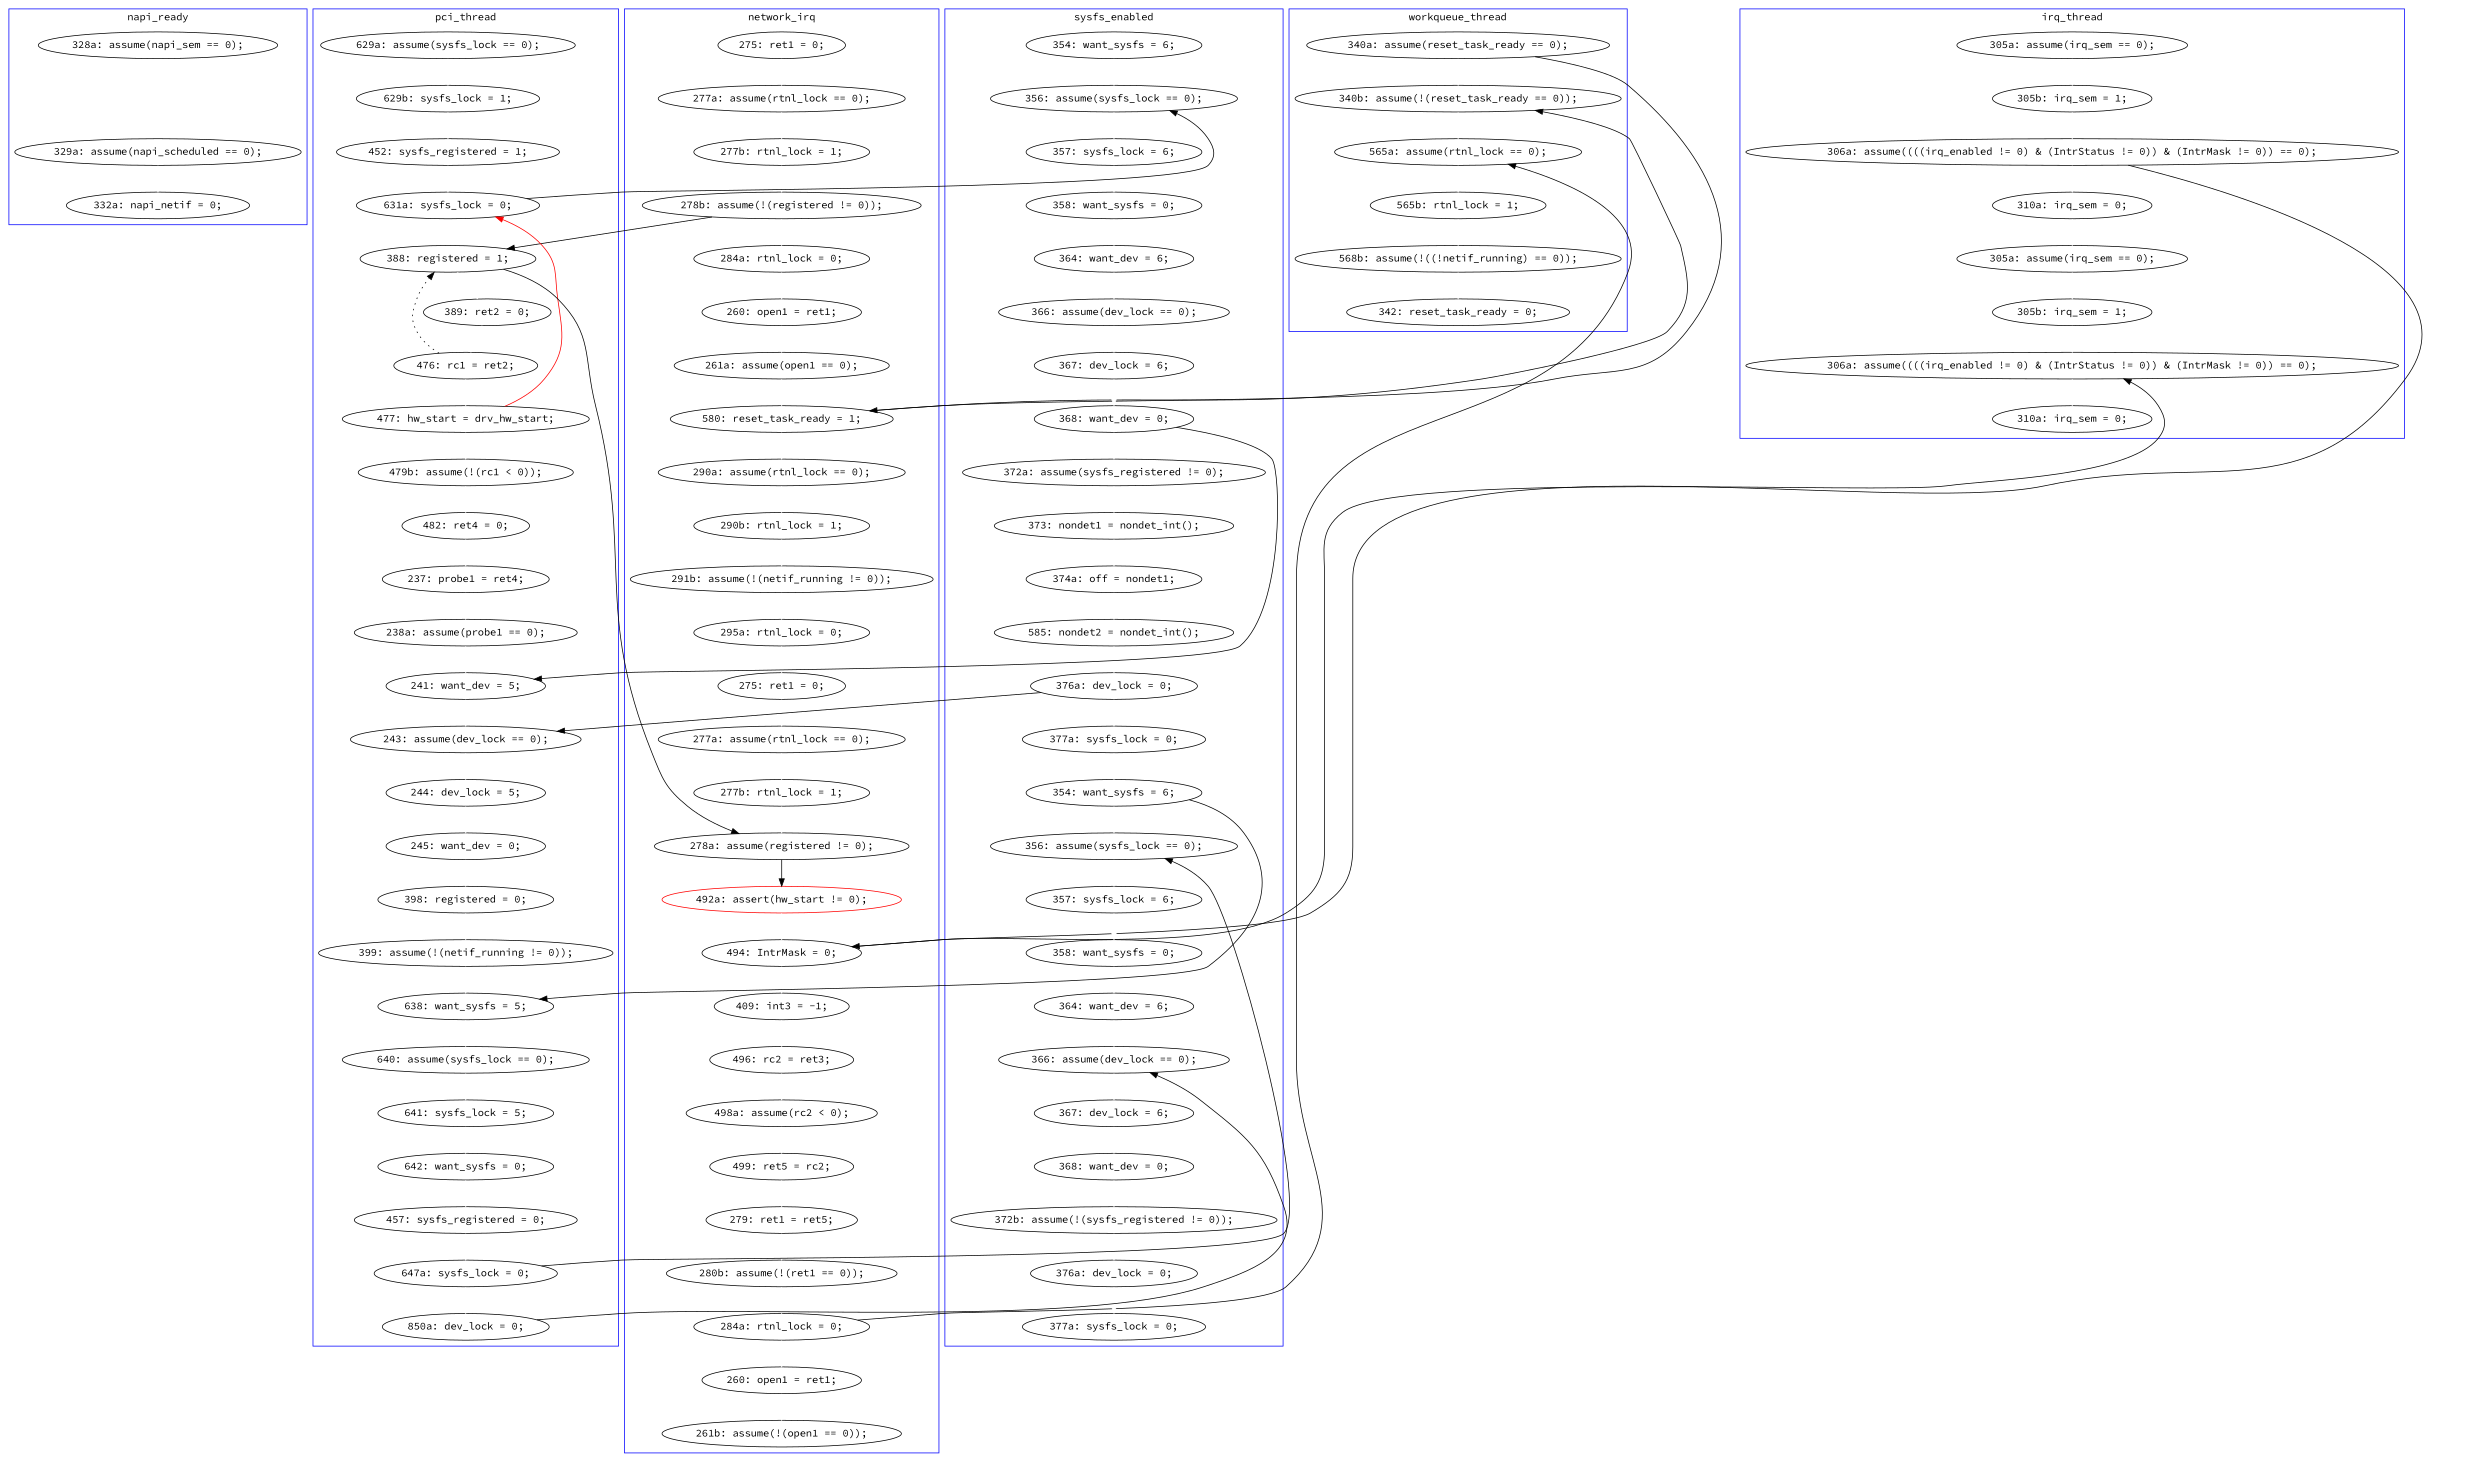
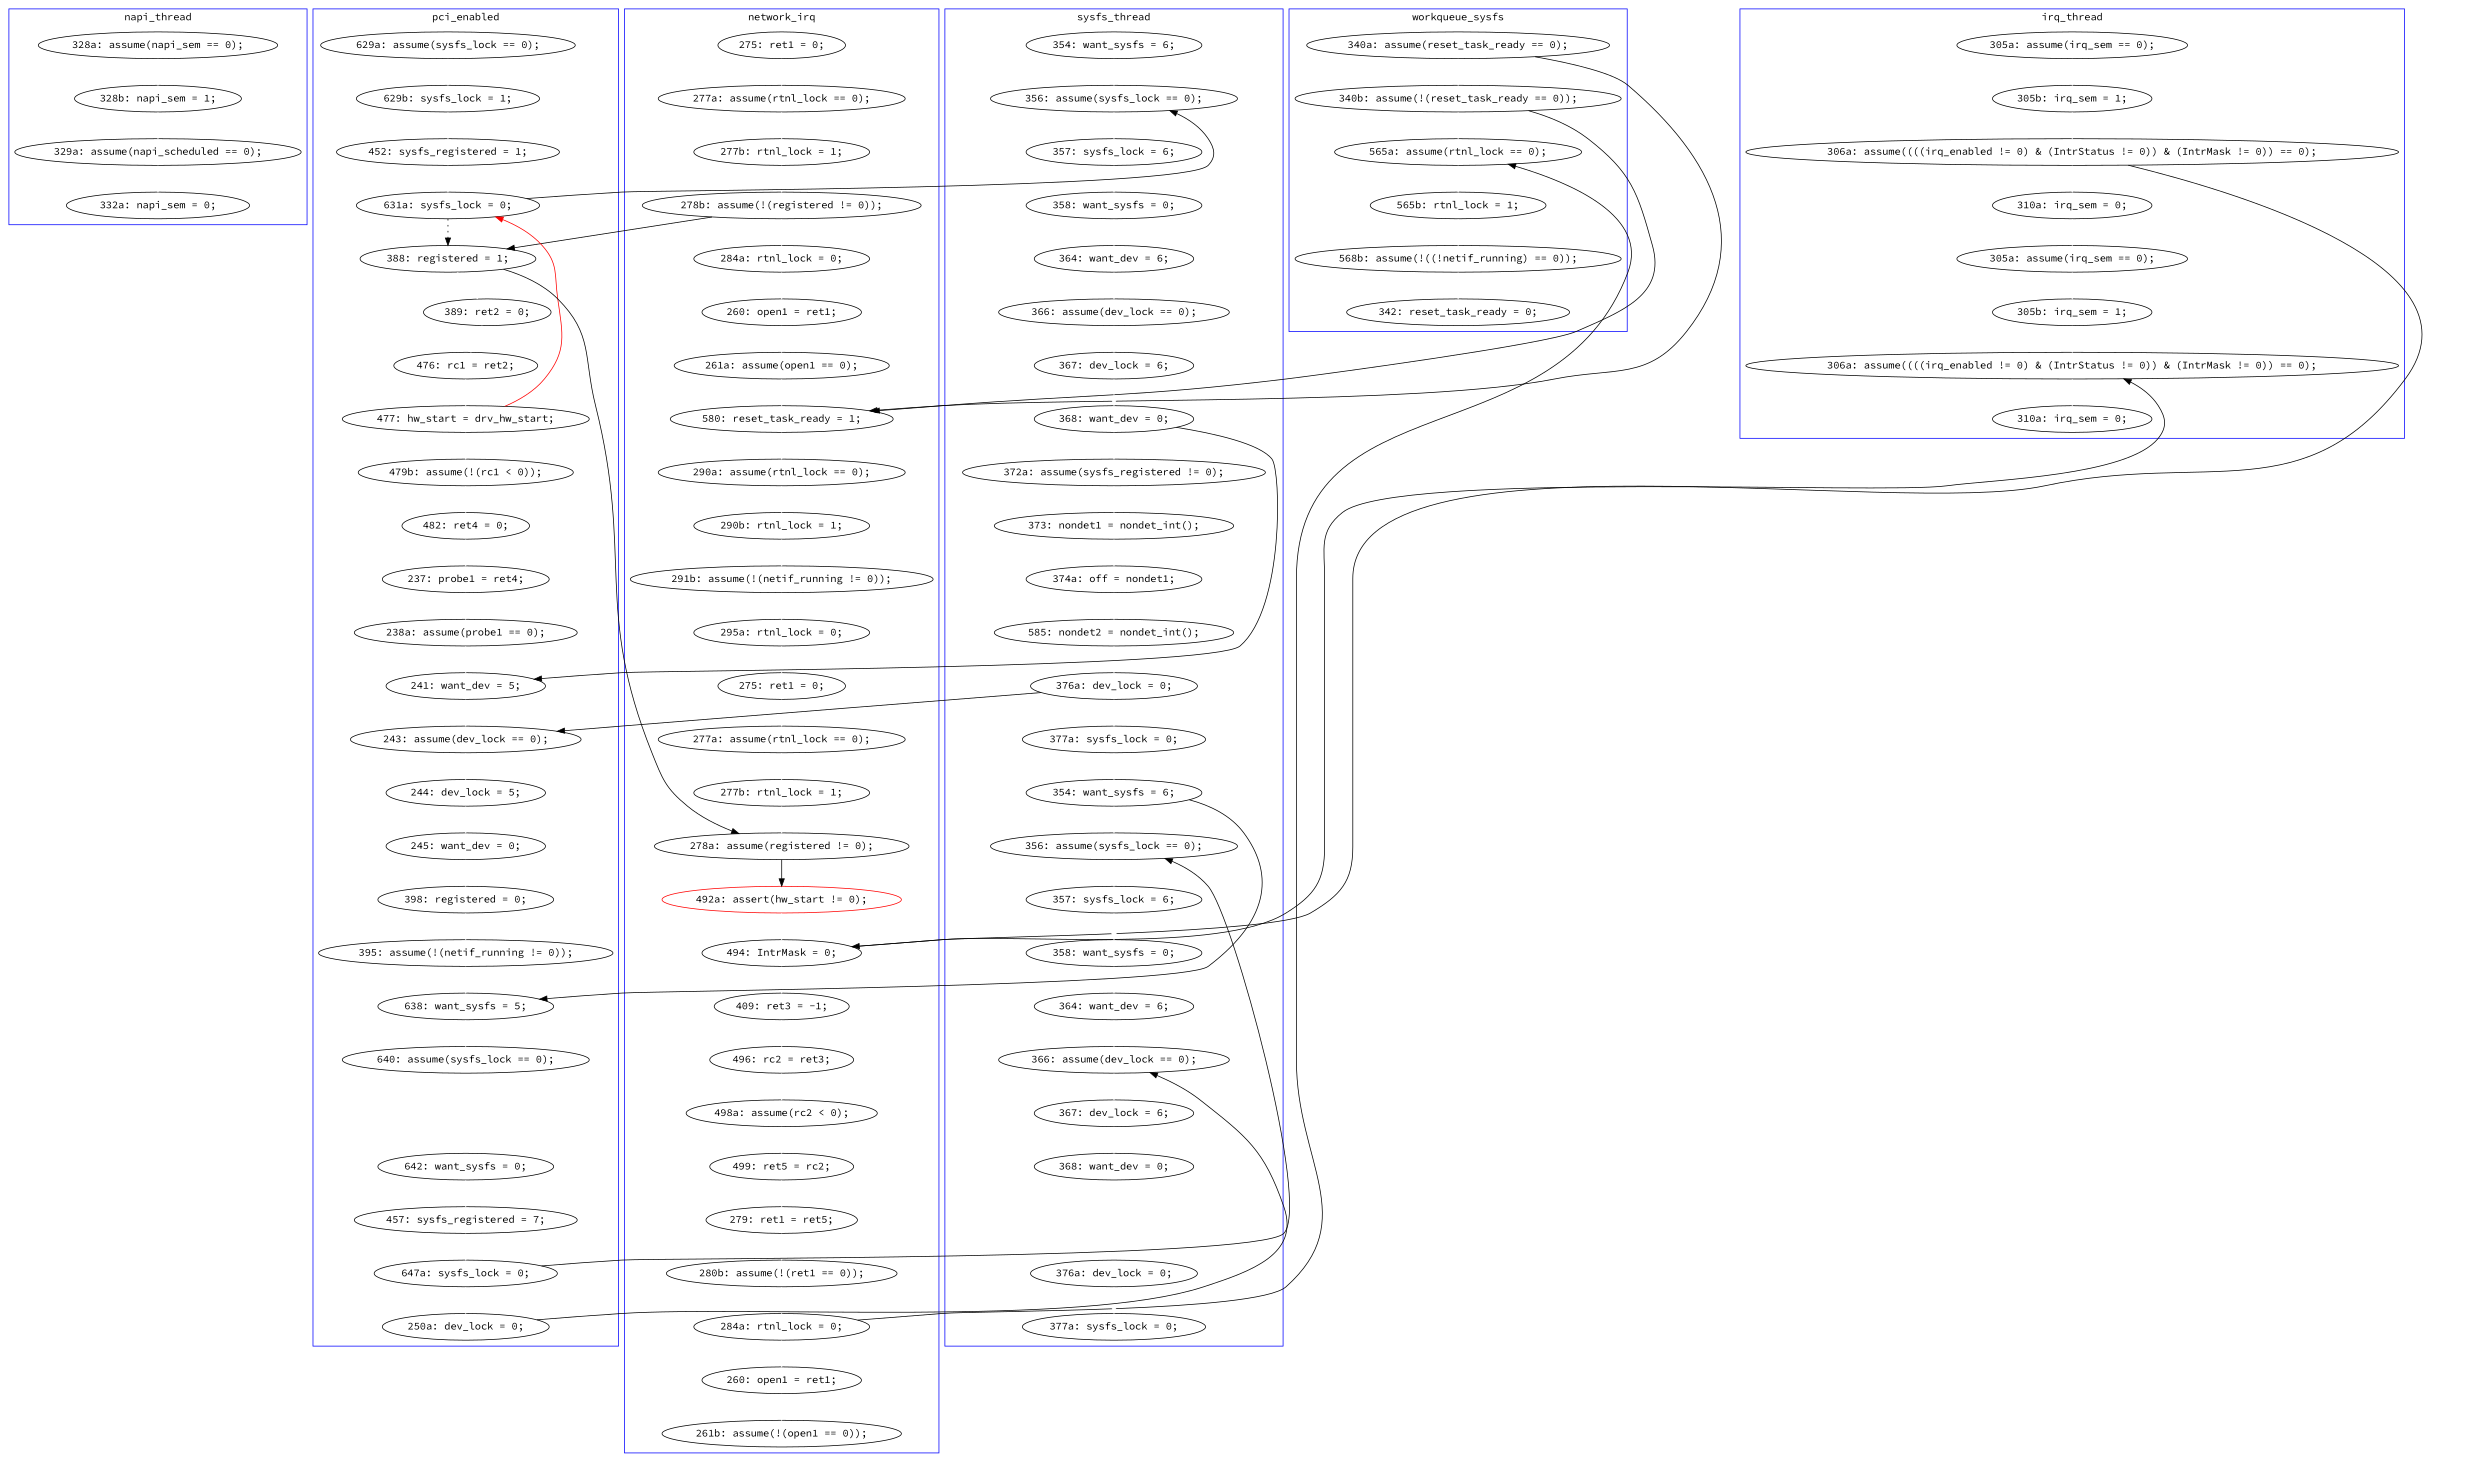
(158, 17) -> (158, 17)
(466, 17) -> (466, 17)
(1114, 17) -> (1114, 17)
(1458, 17) -> (1458, 17)
none -> (158, 99)
(158, 205) -> (158, 205)
(413, 319) -> (448, 229)
(1423, 387) -> (1389, 365)
(466, 953) -> (466, 953)
(782, 1006) -> (782, 1006)
(466, 1113) -> none
(466, 1220) -> (466, 1220)
(1114, 1220) -> none
(466, 1327) -> (466, 1327)
